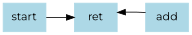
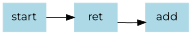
(136, 12) -> (128, 23)
